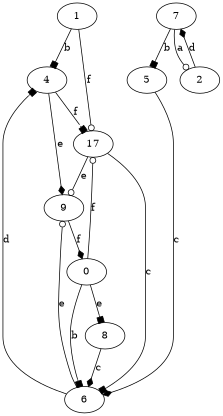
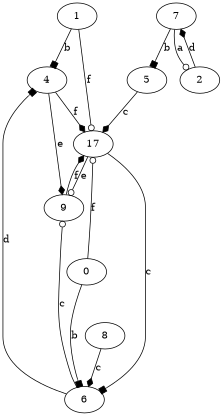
(68, 108) -> (68, 108)
(74, 236) -> (71, 178)
(173, 257) -> (123, 109)
(95, 300) -> none
(62, 304) -> (62, 304)
